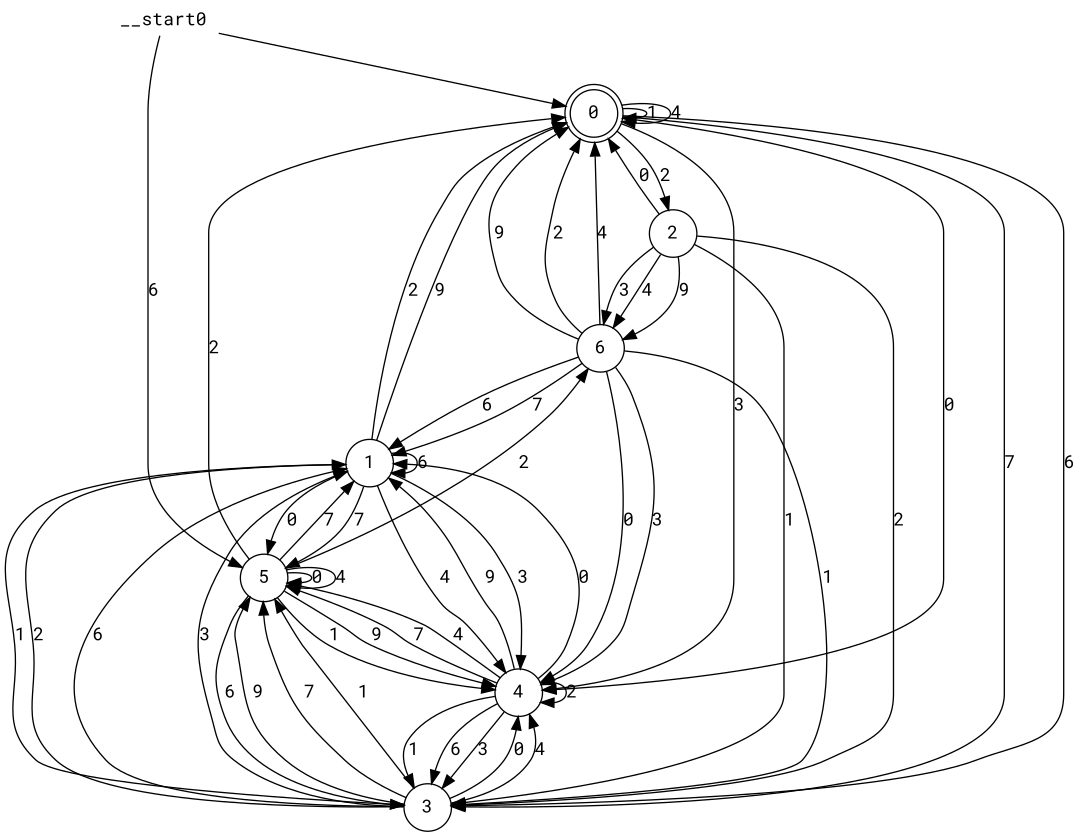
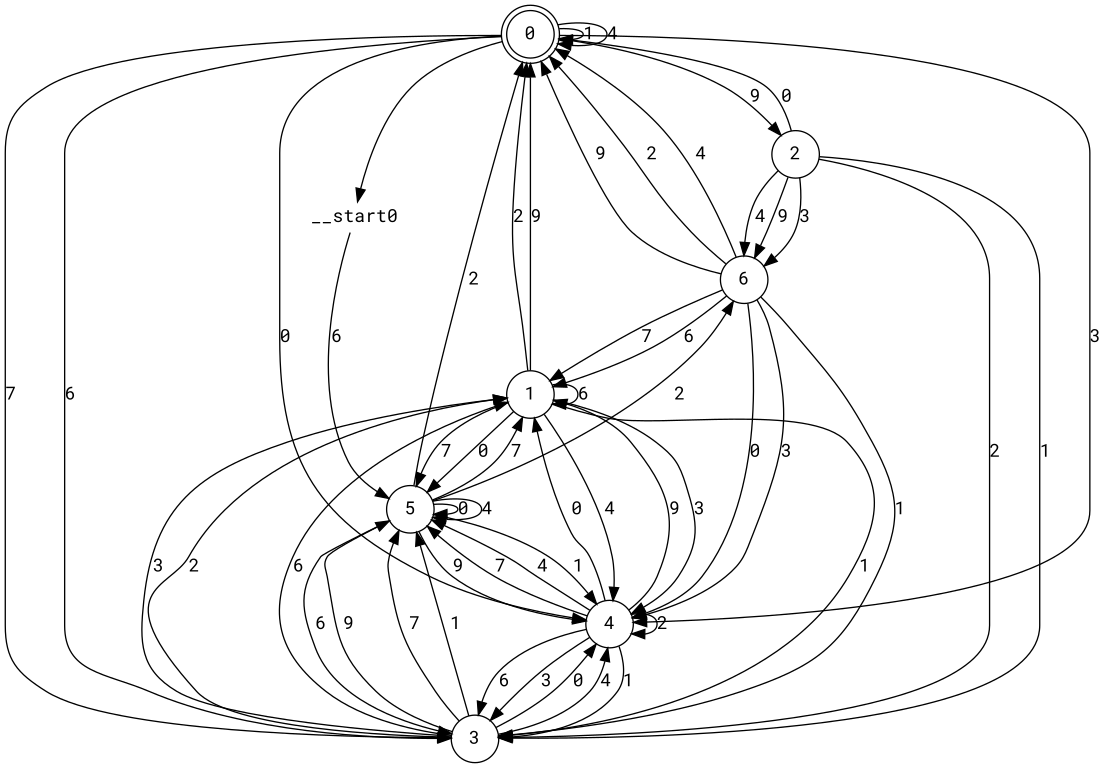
(386, 68) -> (407, 92)
(666, 176) -> (755, 97)
